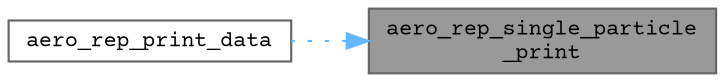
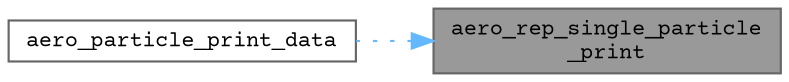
(150, 41) -> (182, 41)
